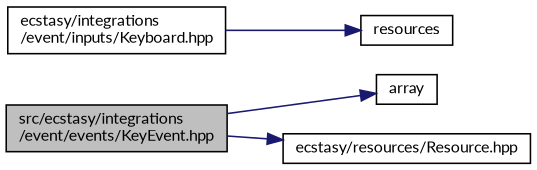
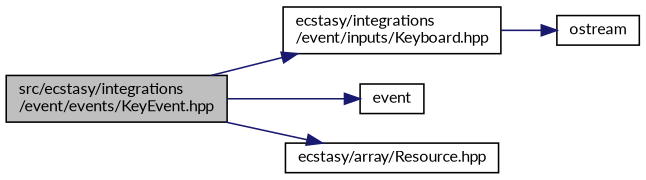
(407, 30) -> (598, 30)
none -> (247, 66)
(407, 89) -> (392, 99)
(407, 149) -> (392, 158)
